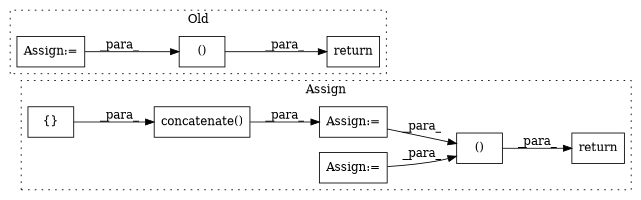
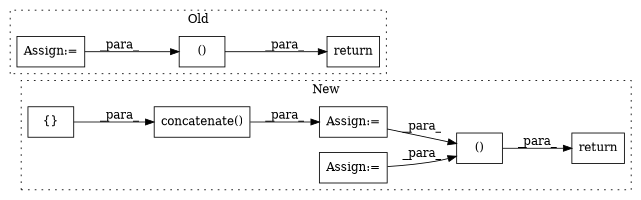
(326, 90) -> (326, 90)
